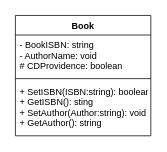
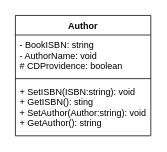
(83, 26) -> (83, 26)
(91, 92) -> (83, 92)
